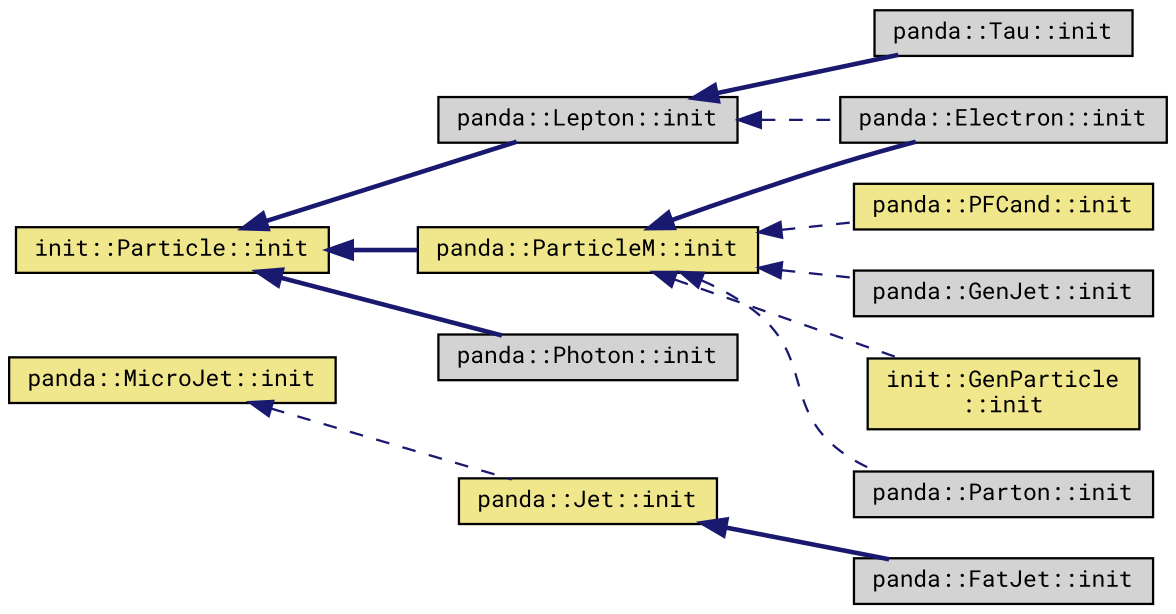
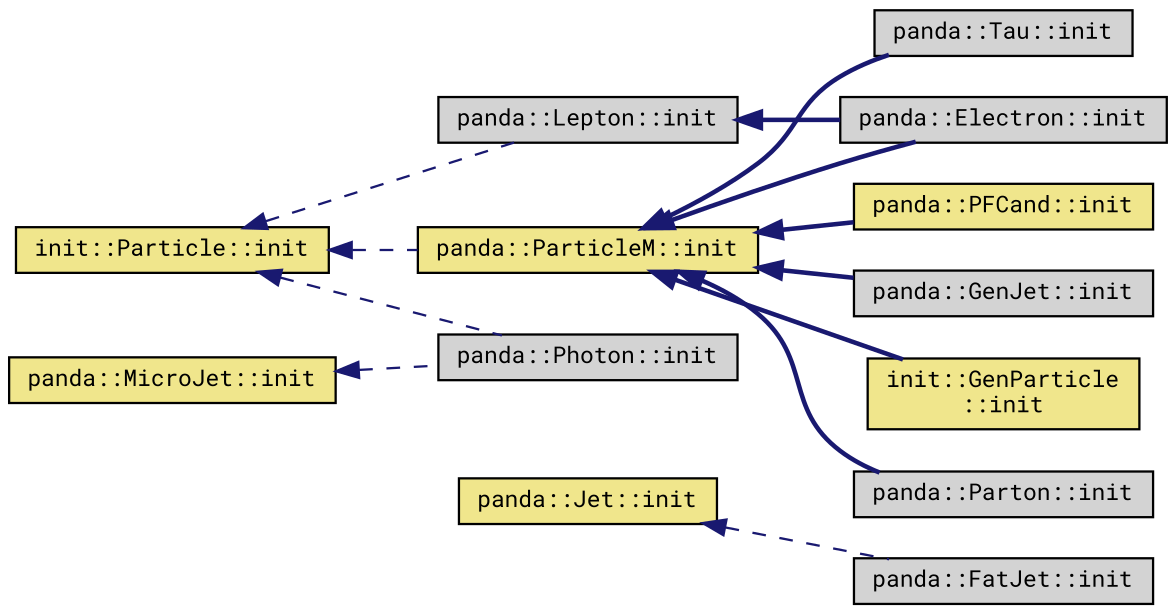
(807, 74) -> (782, 141)
(801, 120) -> (815, 120)
(391, 181) -> (391, 181)
(818, 226) -> (818, 226)
(385, 250) -> (385, 250)
(818, 274) -> (818, 274)
(391, 307) -> (391, 307)
(789, 320) -> (789, 320)
(795, 373) -> (795, 373)
(391, 444) -> (399, 368)
(807, 543) -> (807, 543)
